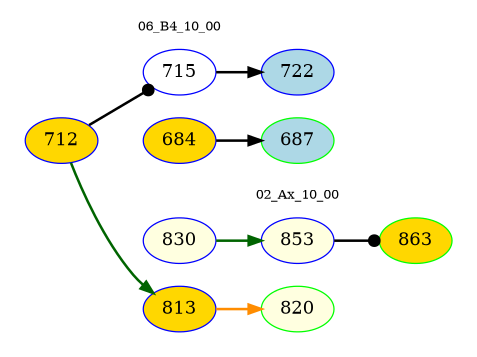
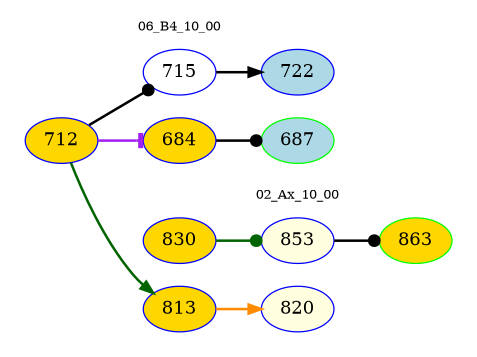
none -> (117, 141)
(234, 141) -> (234, 141)
(180, 241) -> (180, 241)
(234, 241) -> (234, 241)
(298, 309) -> (298, 309)
